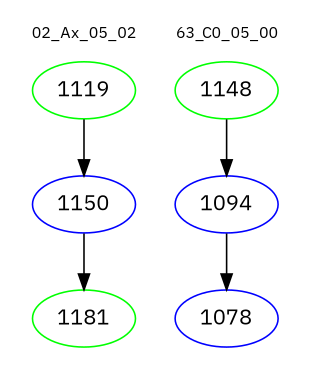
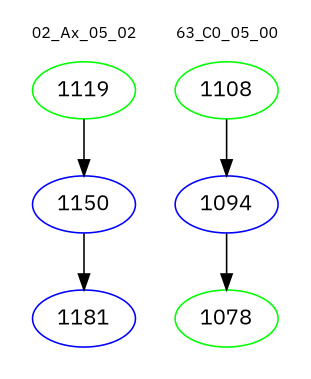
(227, 90) -> (227, 90)
(84, 319) -> (84, 319)
(227, 319) -> (227, 319)
